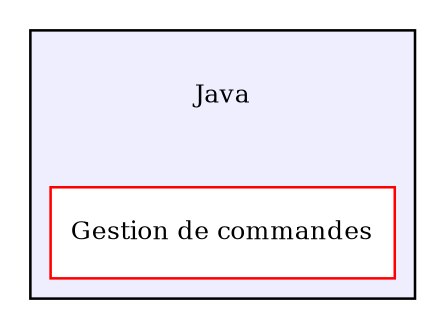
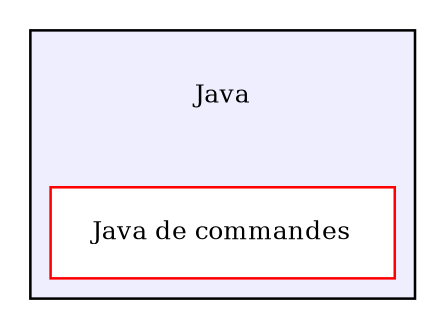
(223, 233) -> (223, 233)
